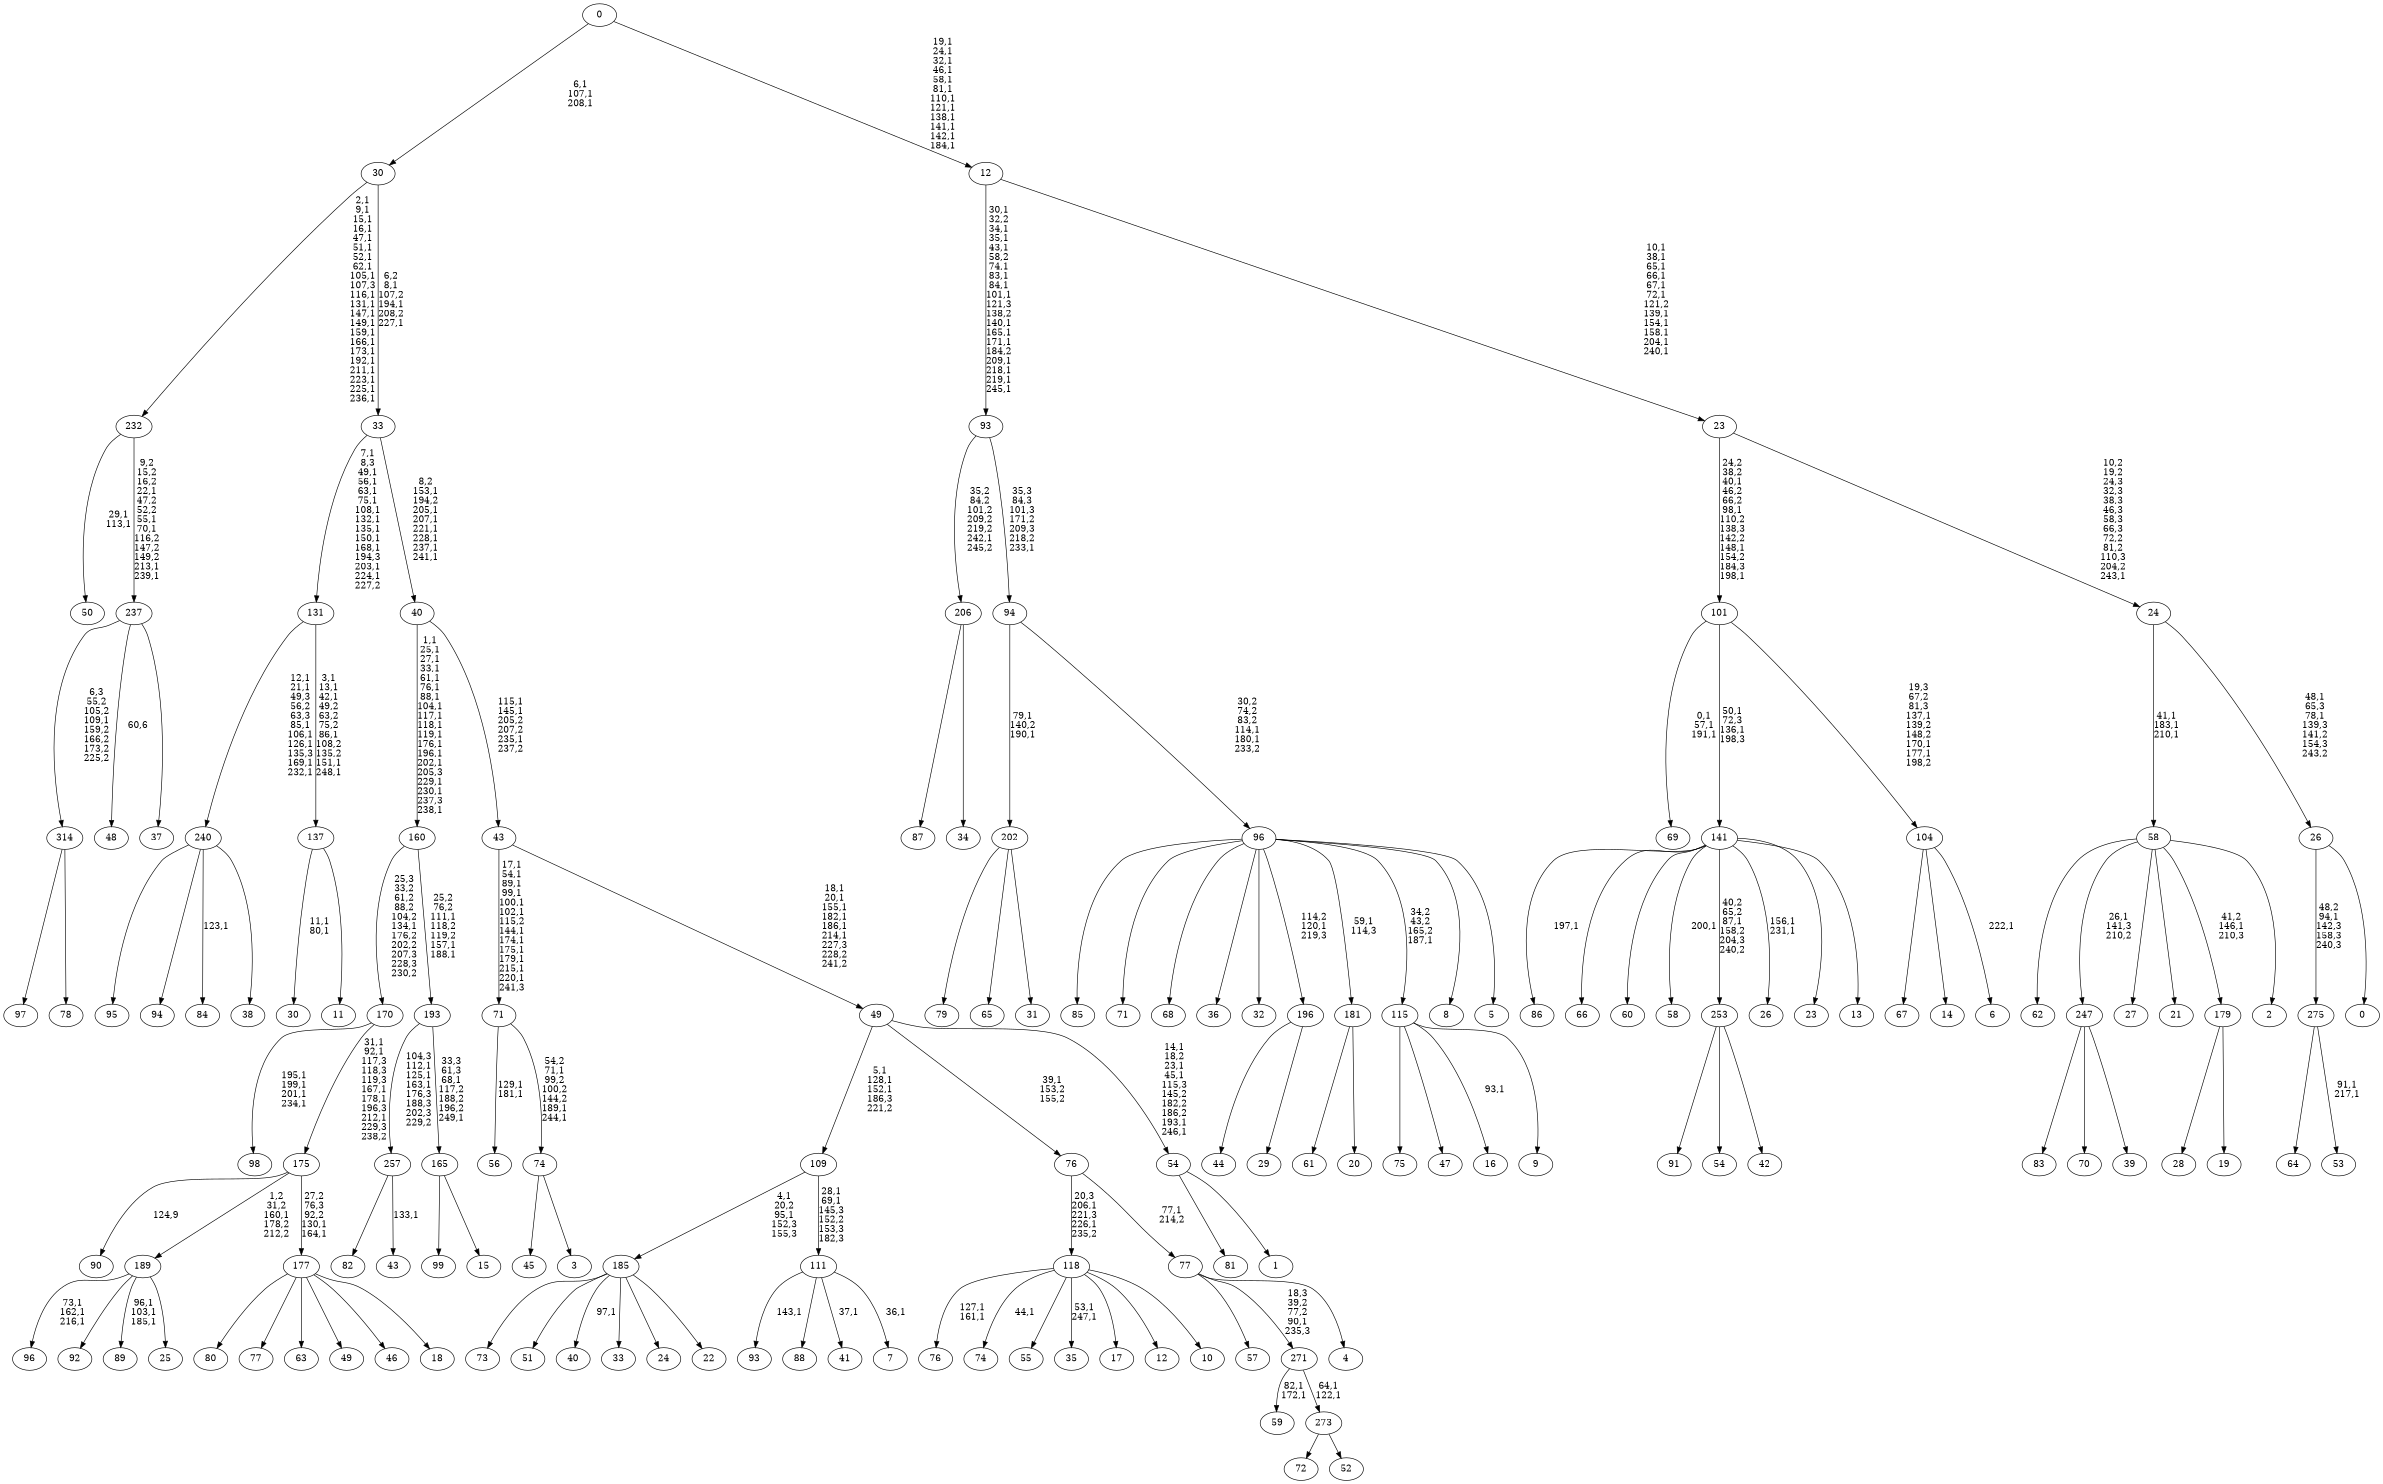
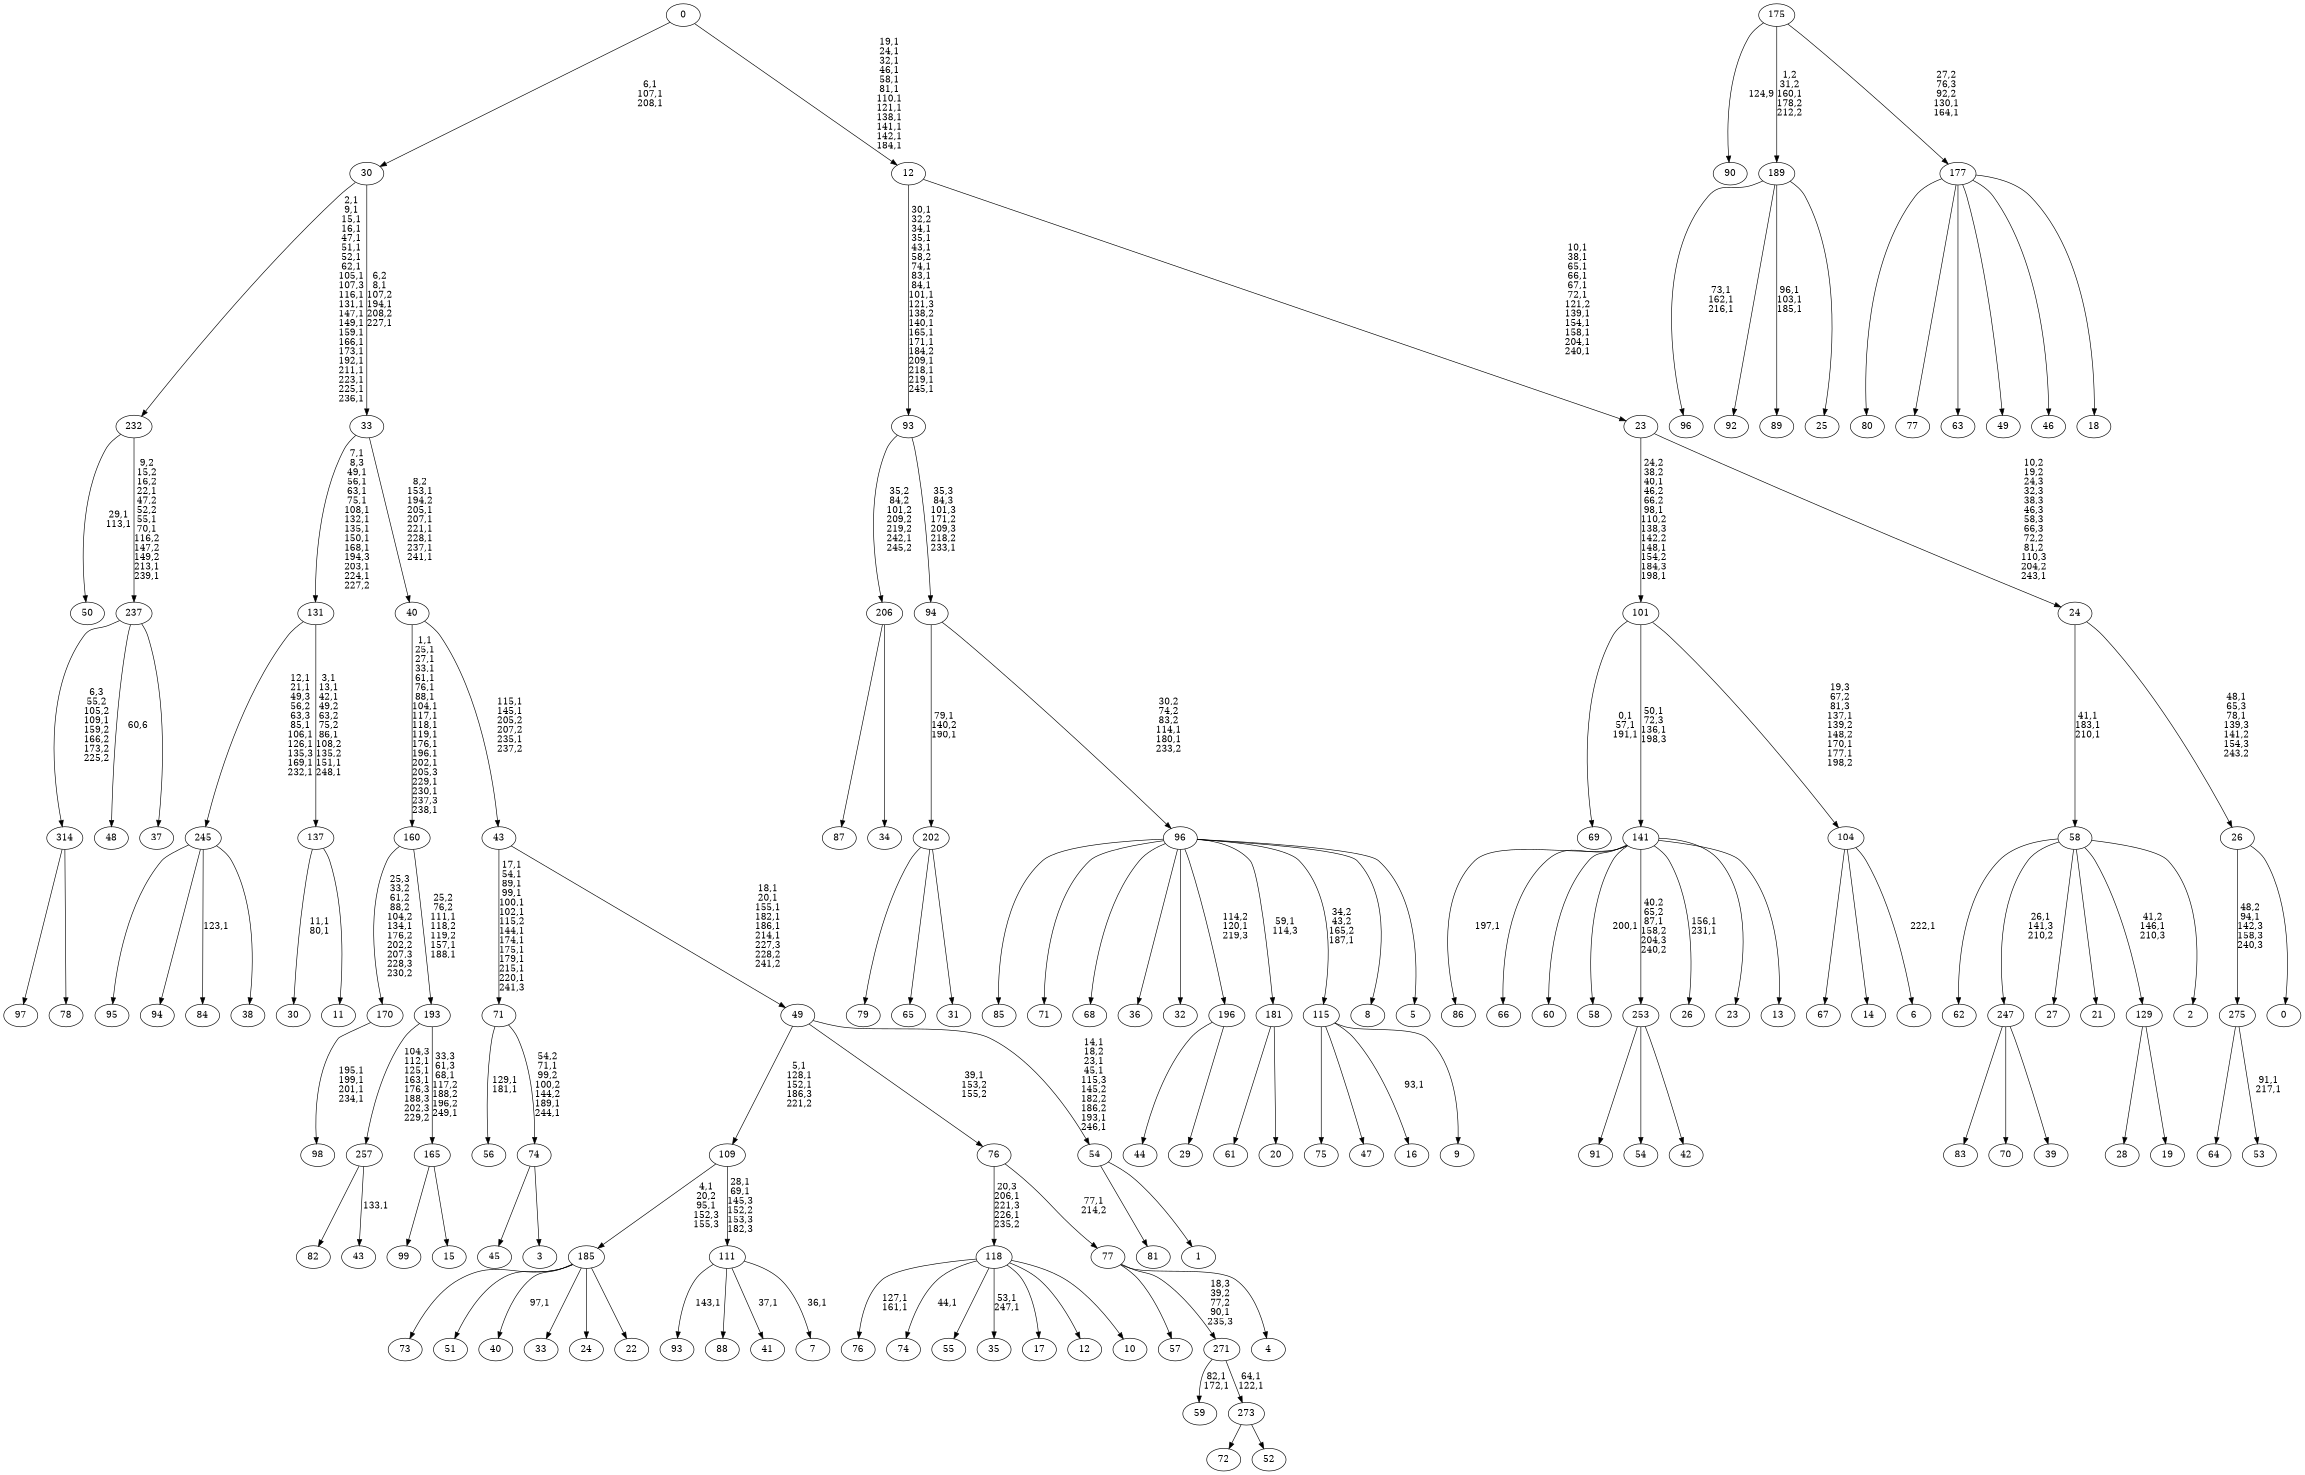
(203, 838) -> (203, 838)
(2223, 1015) -> (2144, 1015)
(334, 1082) -> none
